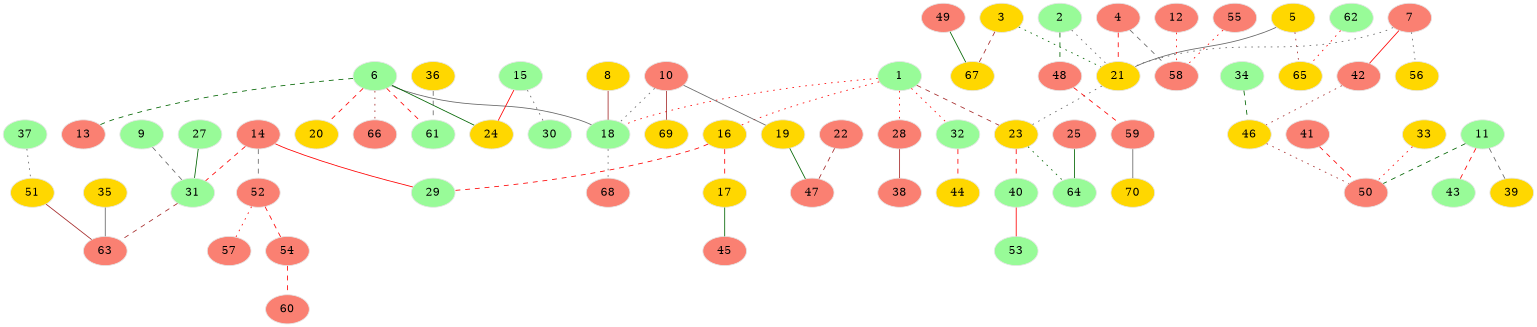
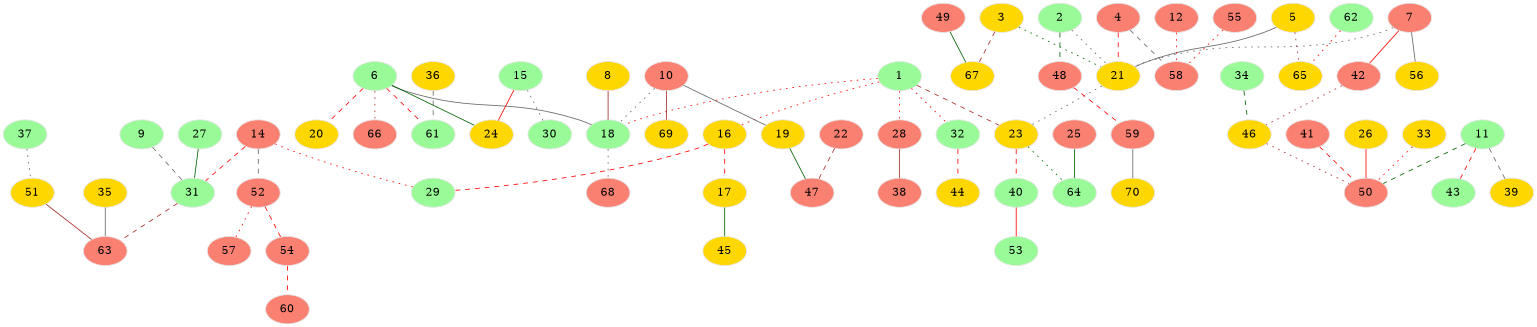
(1413, 47) -> (1413, 47)
(83, 134) -> none
none -> (1366, 134)
(343, 168) -> (343, 168)
(725, 251) -> (725, 251)
